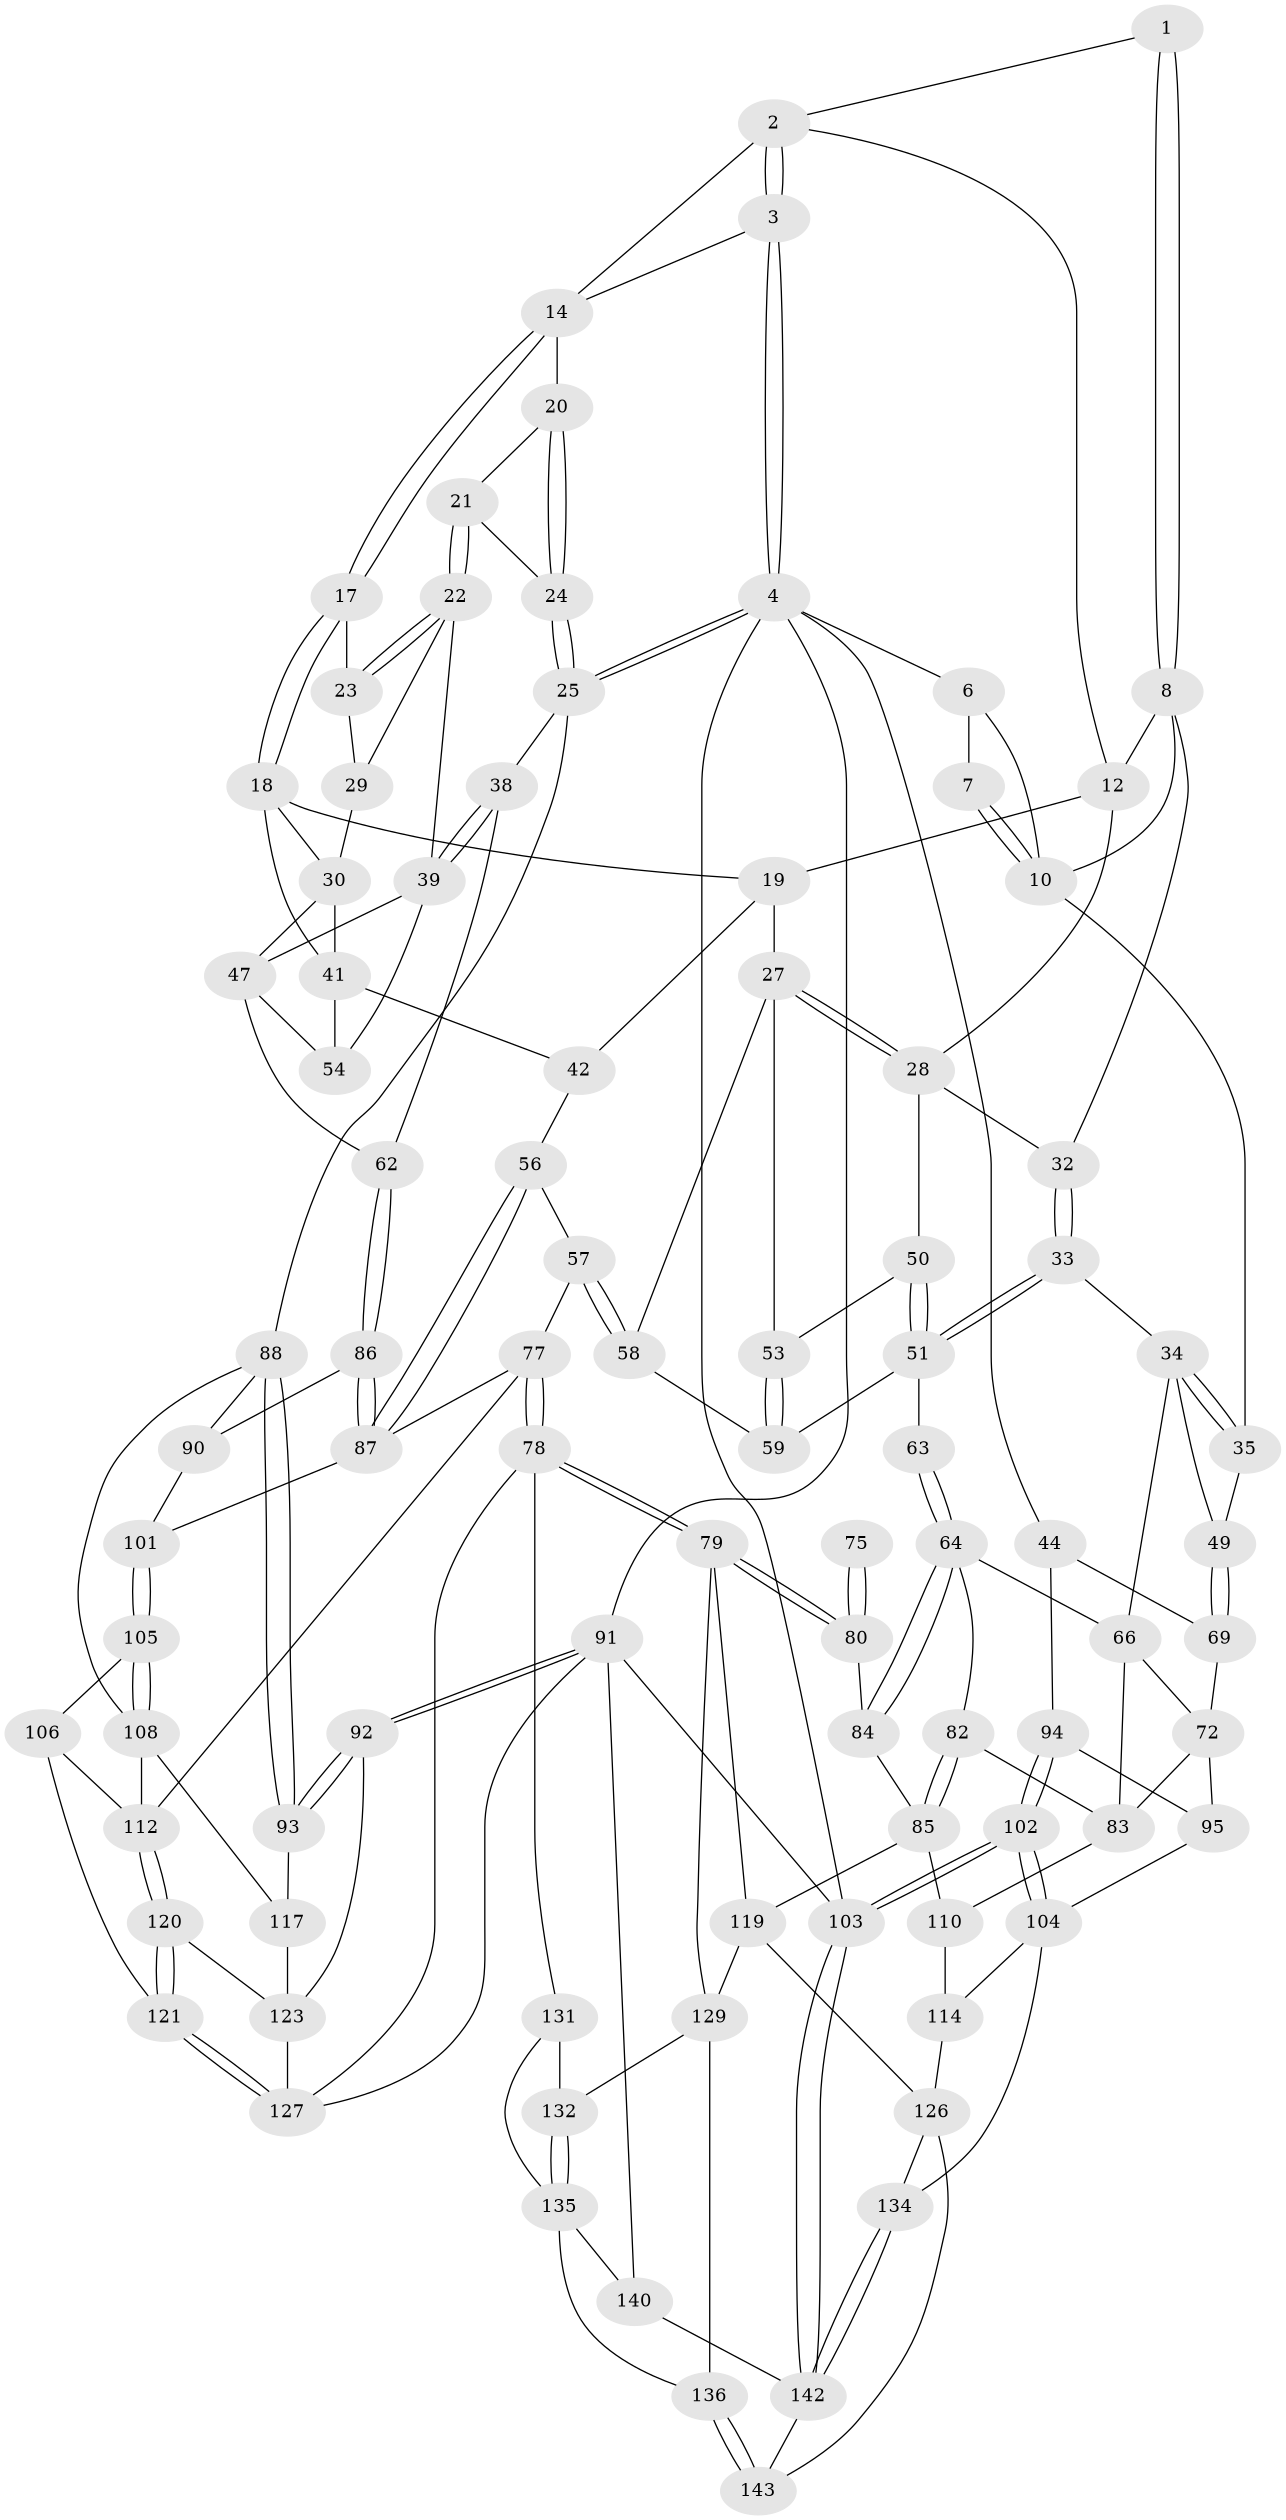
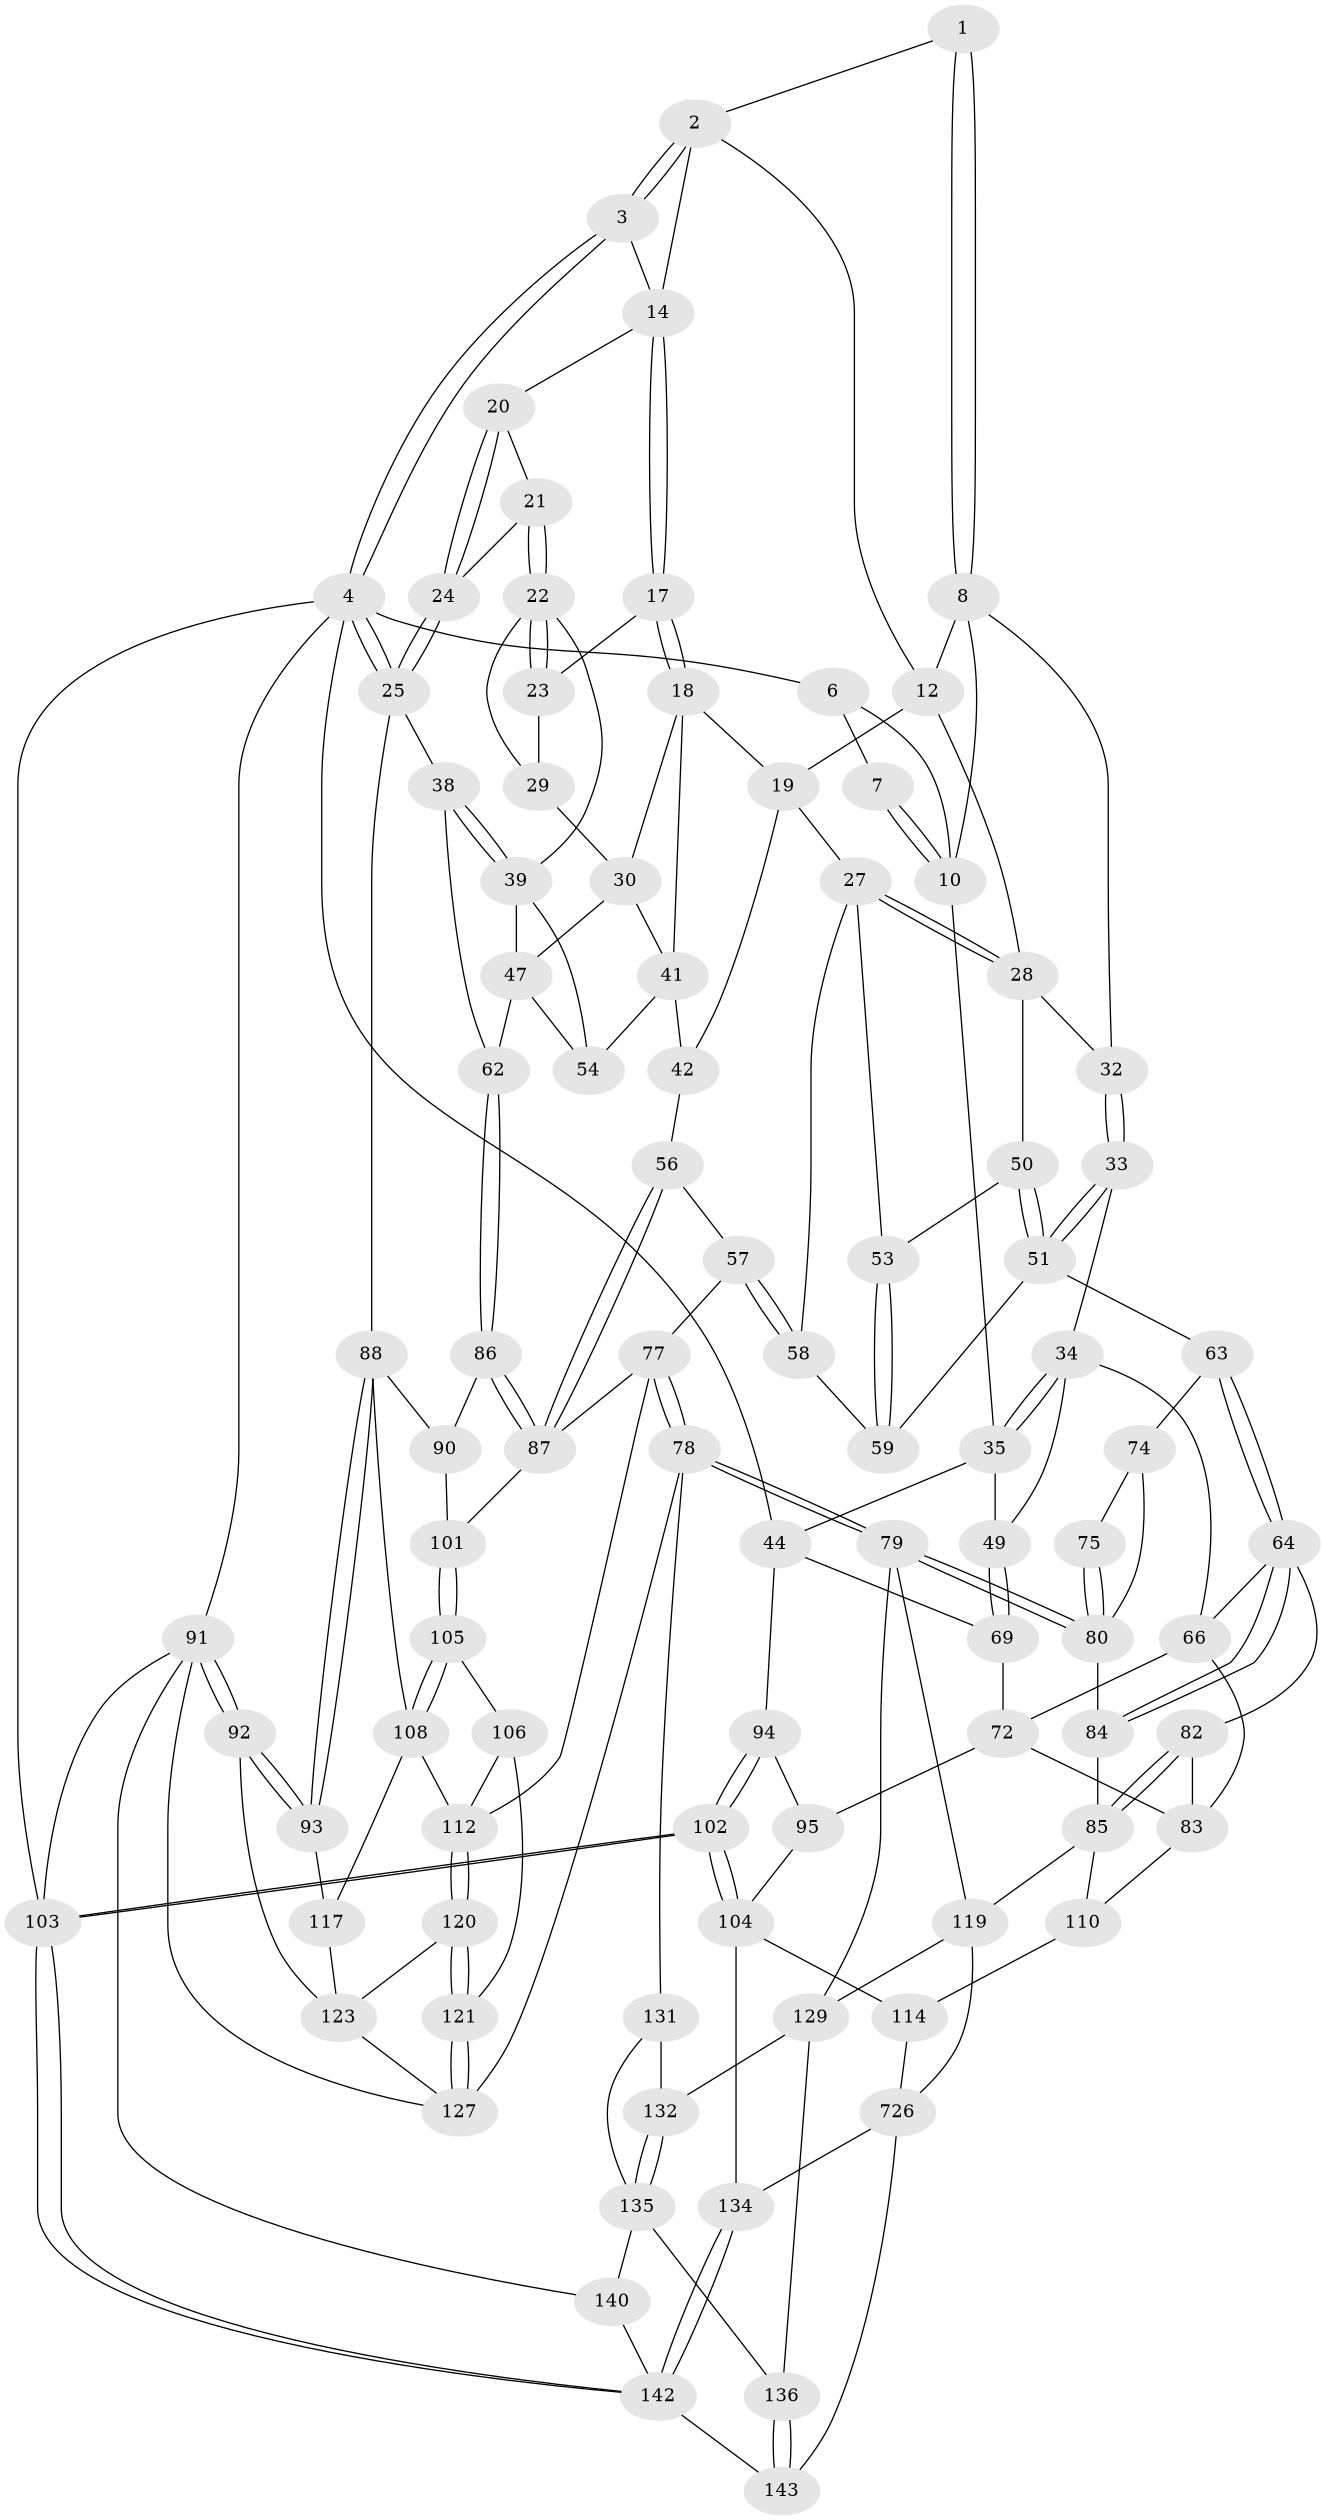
none -> (1140, 1449)
none -> (885, 1497)
(932, 2112) -> (898, 2112)
